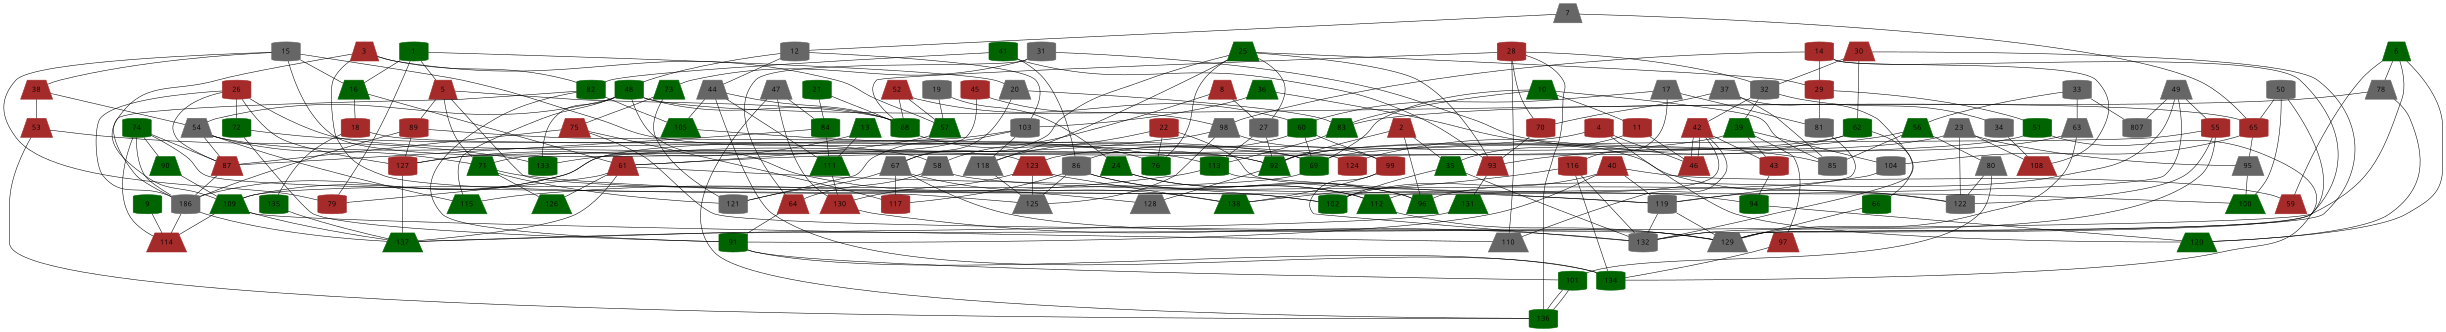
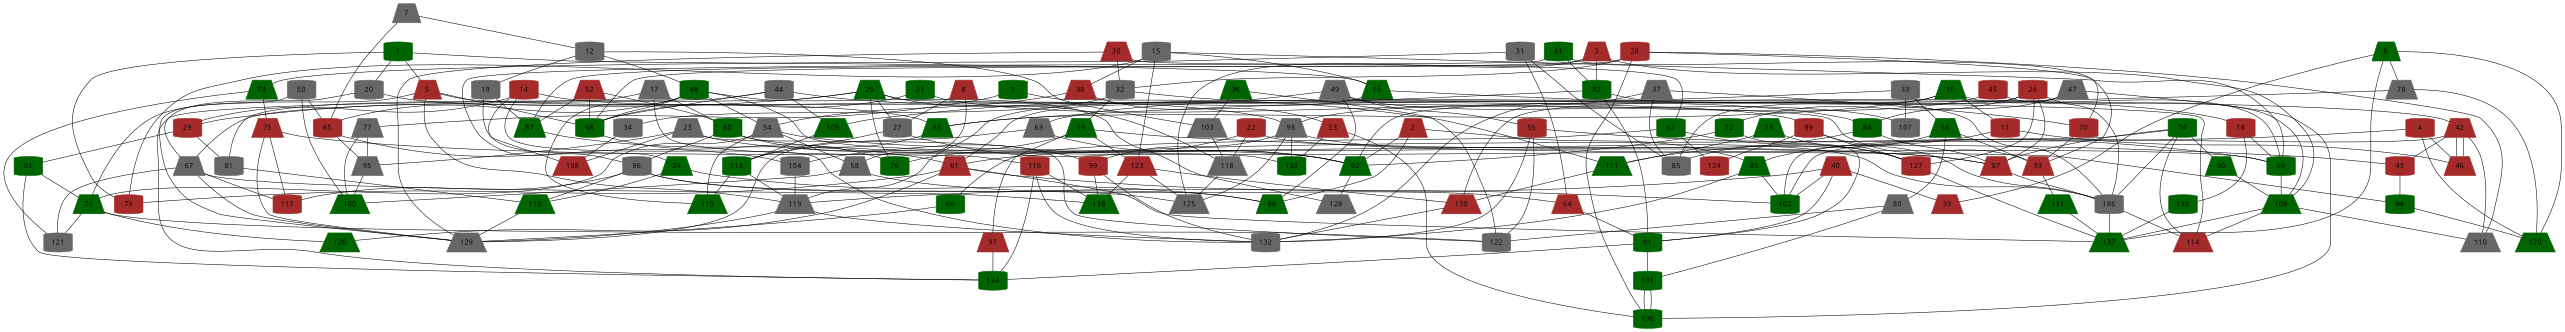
(743, 75) -> (537, 68)
(713, 90) -> (779, 90)
(1015, 90) -> (369, 90)
none -> (367, 128)
(1025, 128) -> (1207, 128)
(2137, 128) -> (1905, 128)
(602, 156) -> (1862, 158)
(870, 160) -> none
(1662, 204) -> (795, 204)
